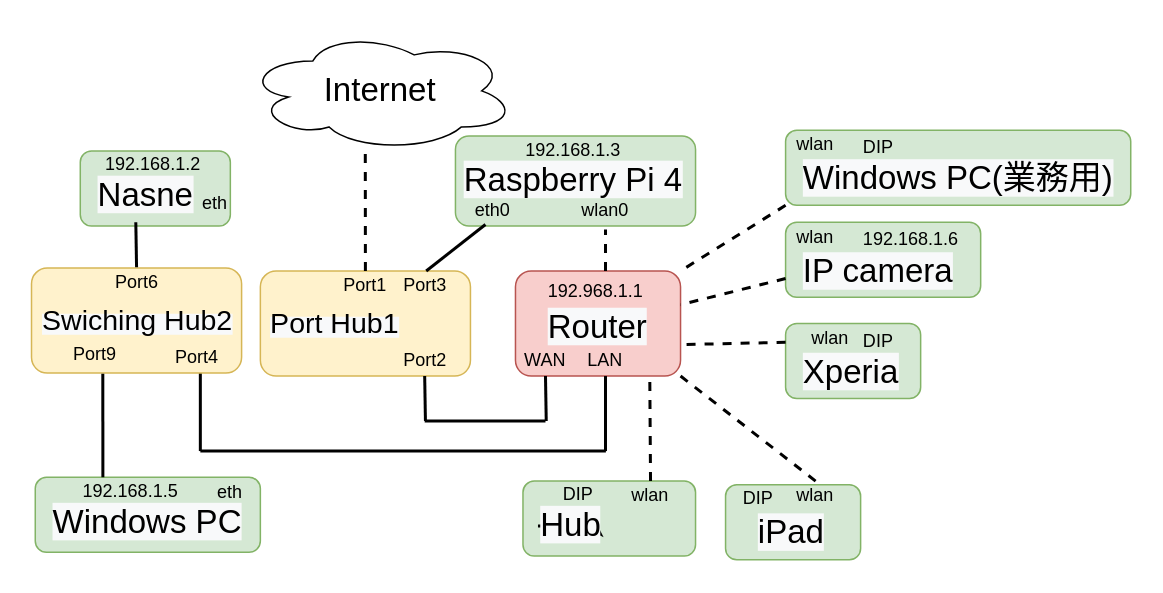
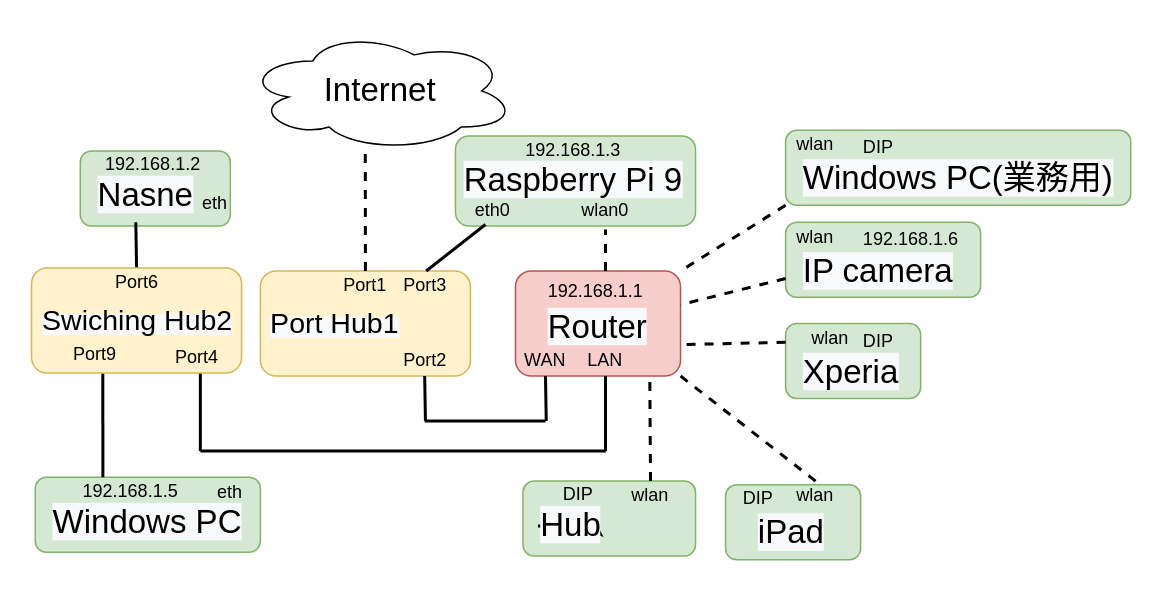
(528, 172) -> (528, 172)
(597, 292) -> (597, 292)
